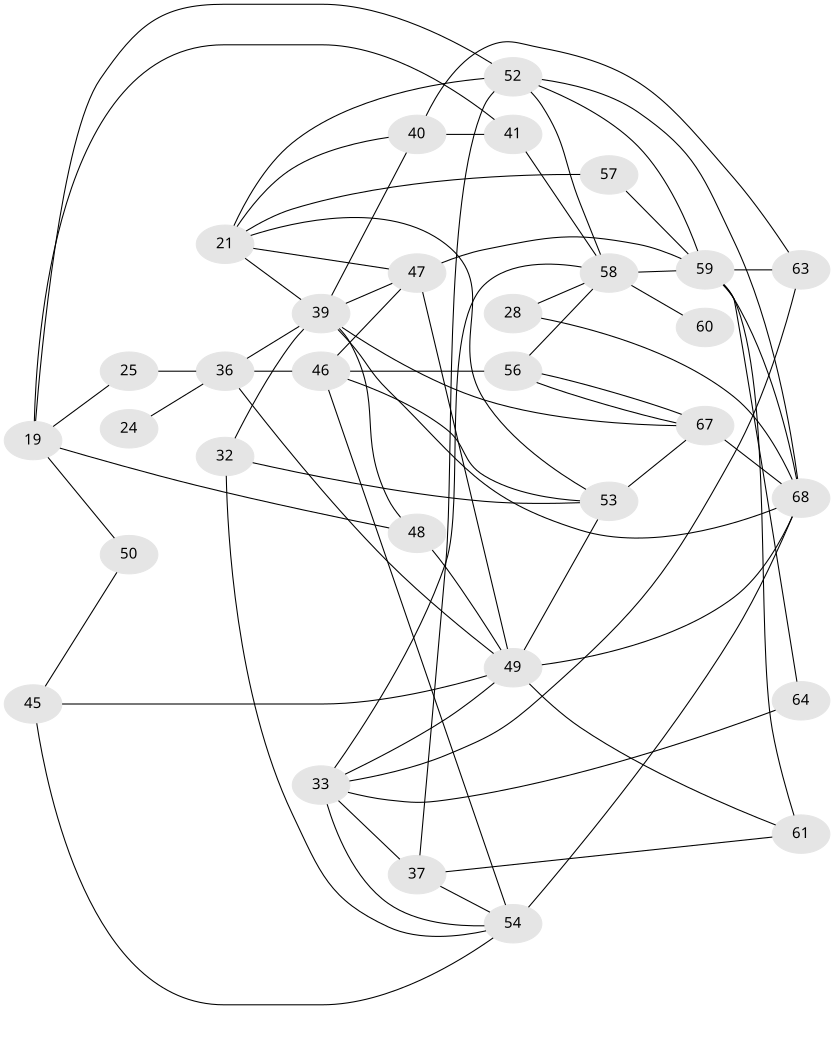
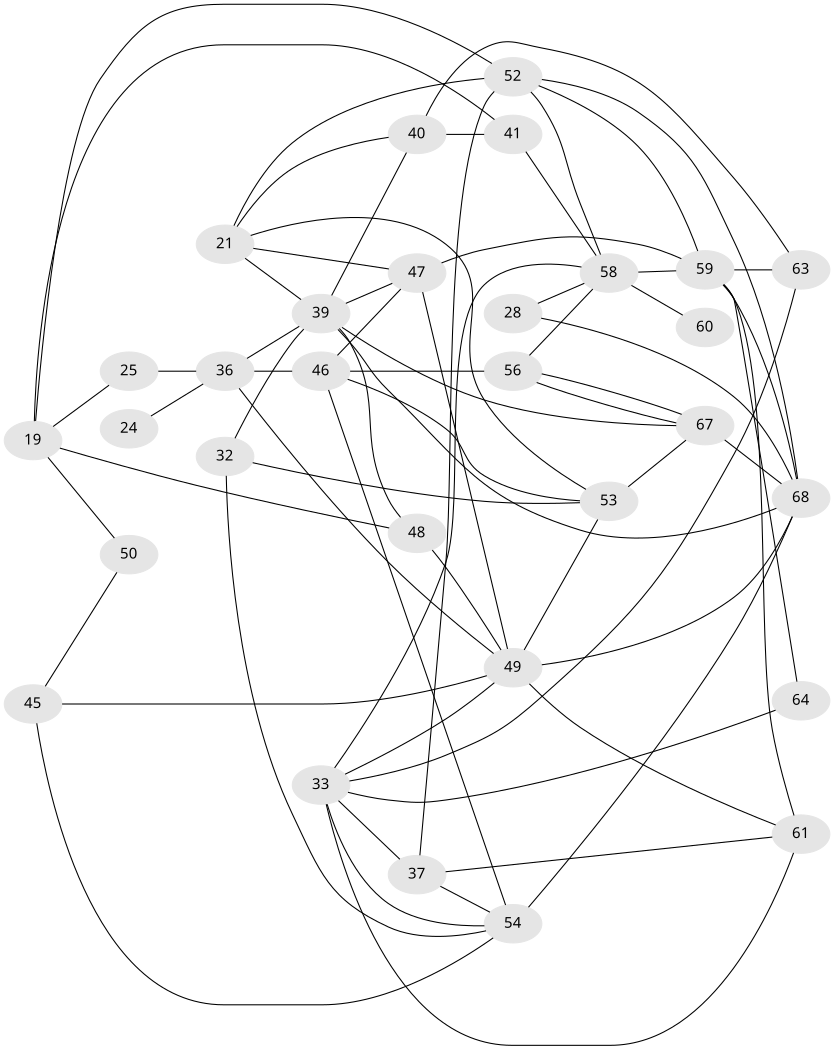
(609, 175) -> none
none -> (539, 1045)
